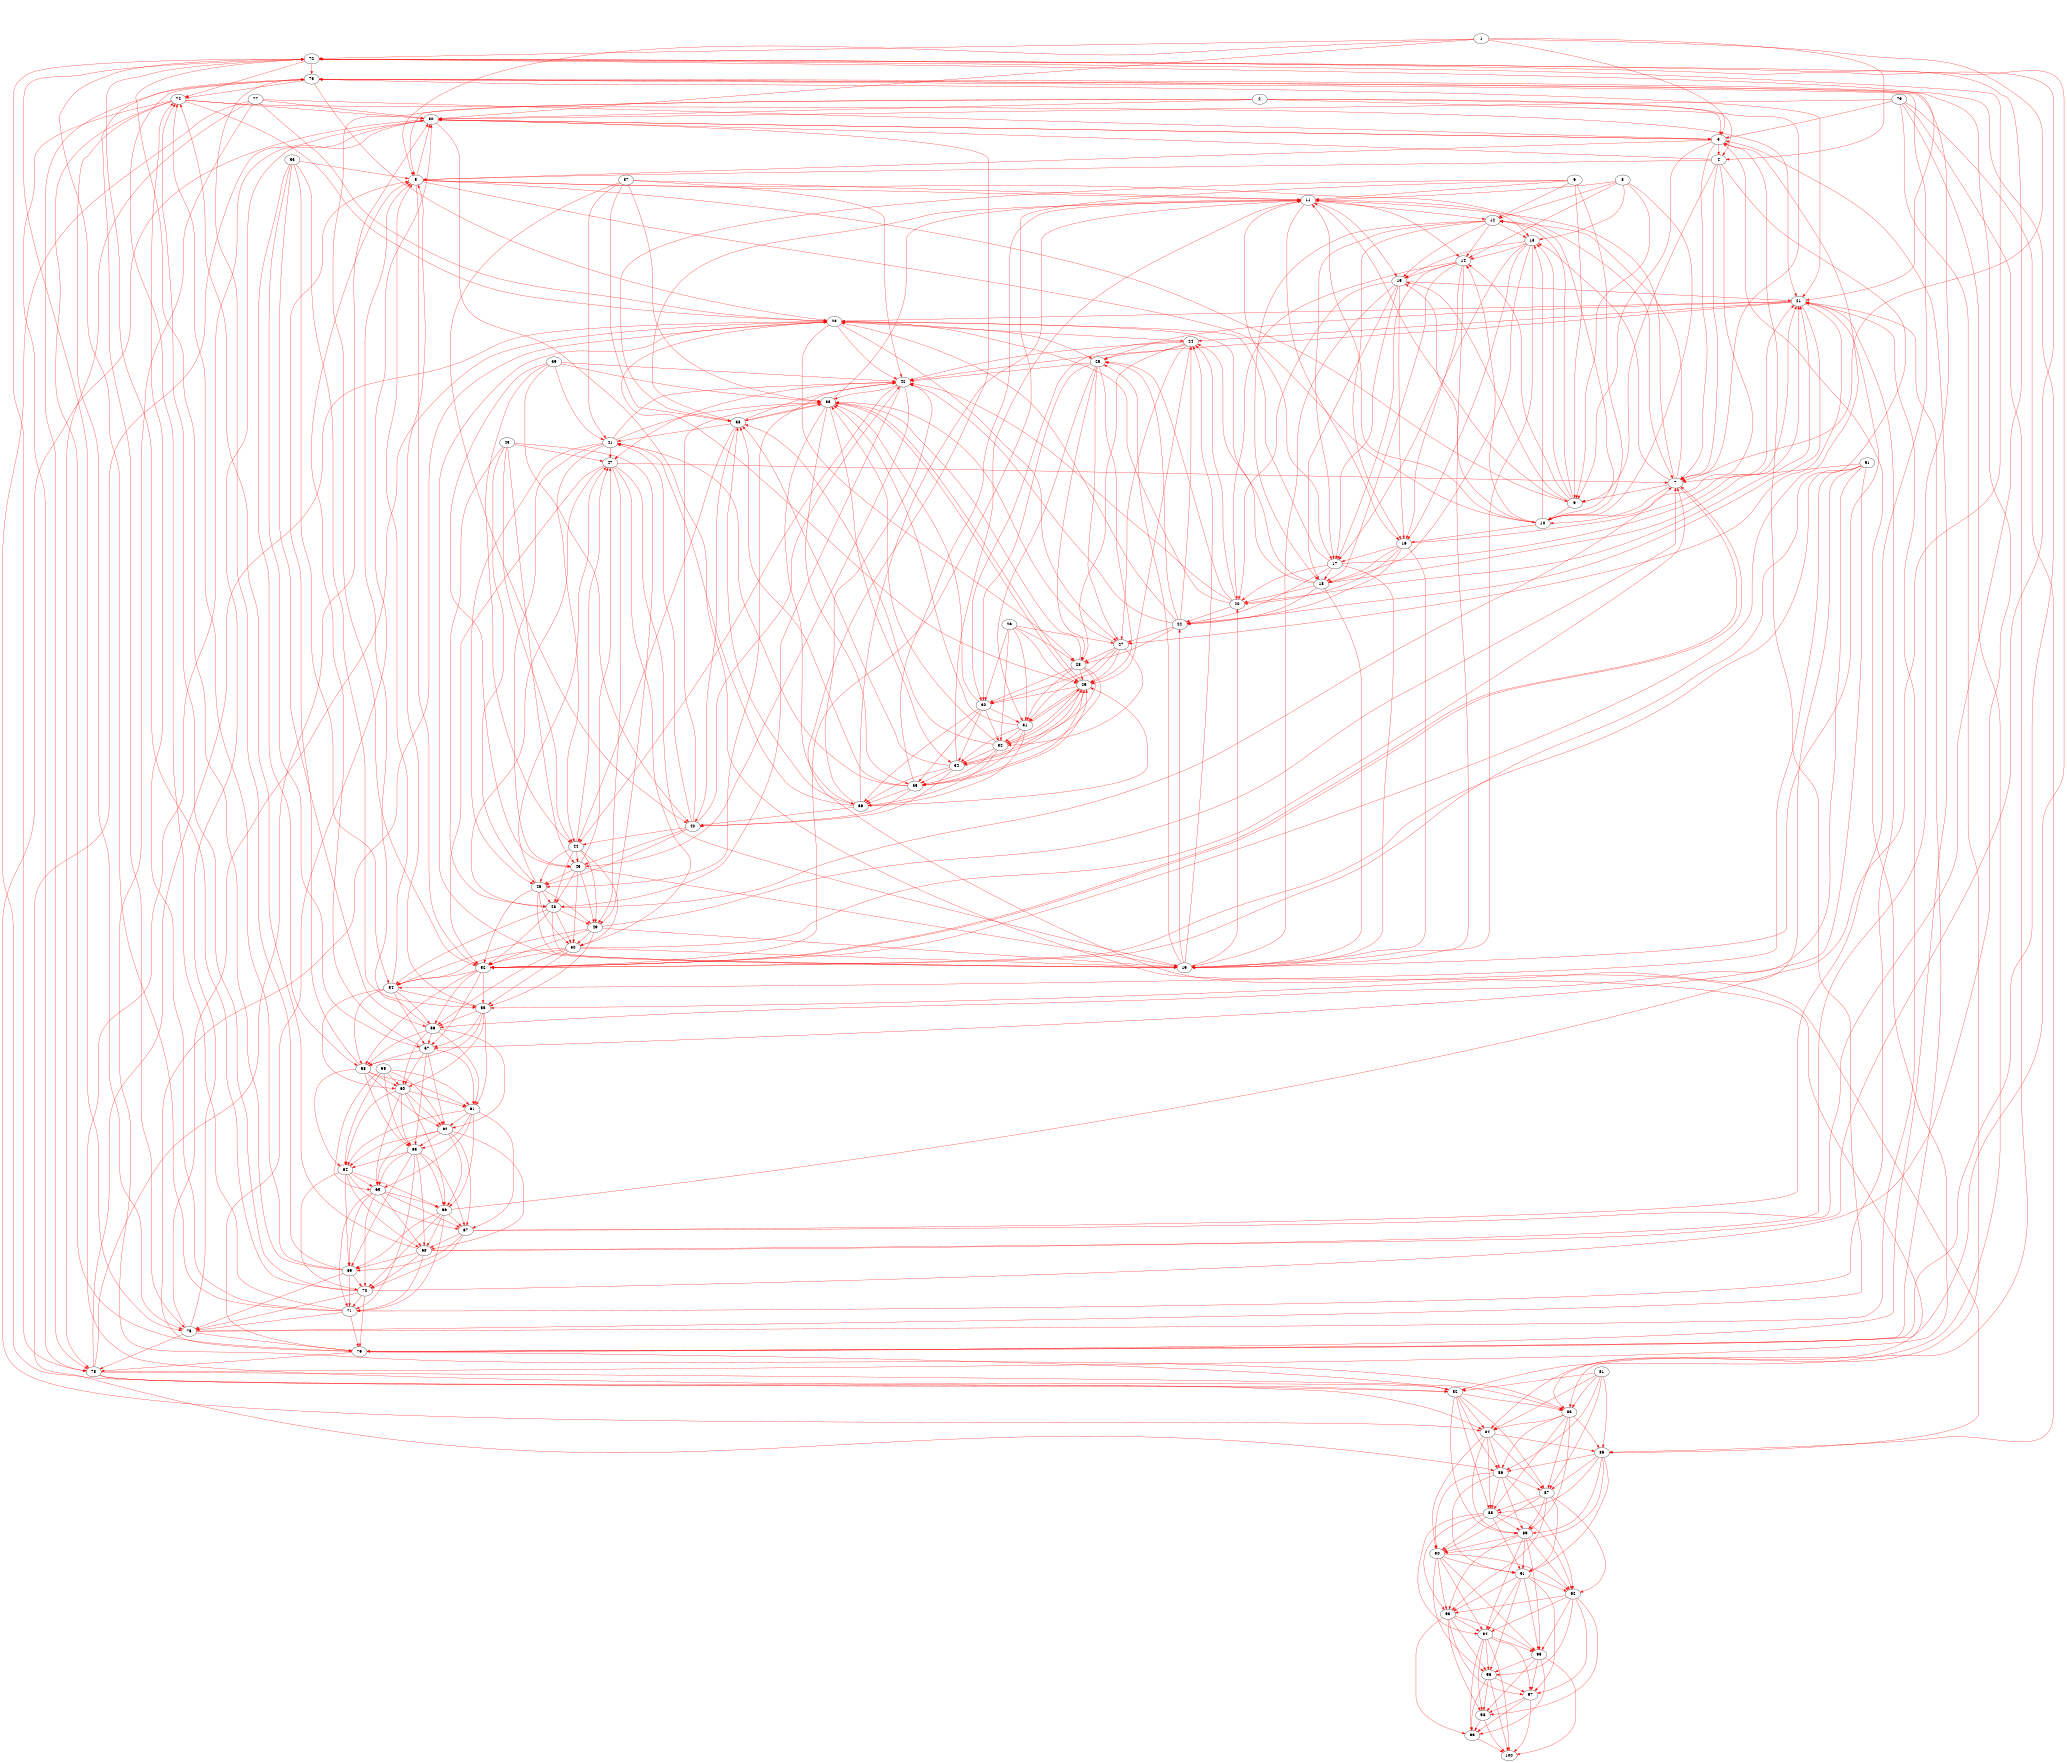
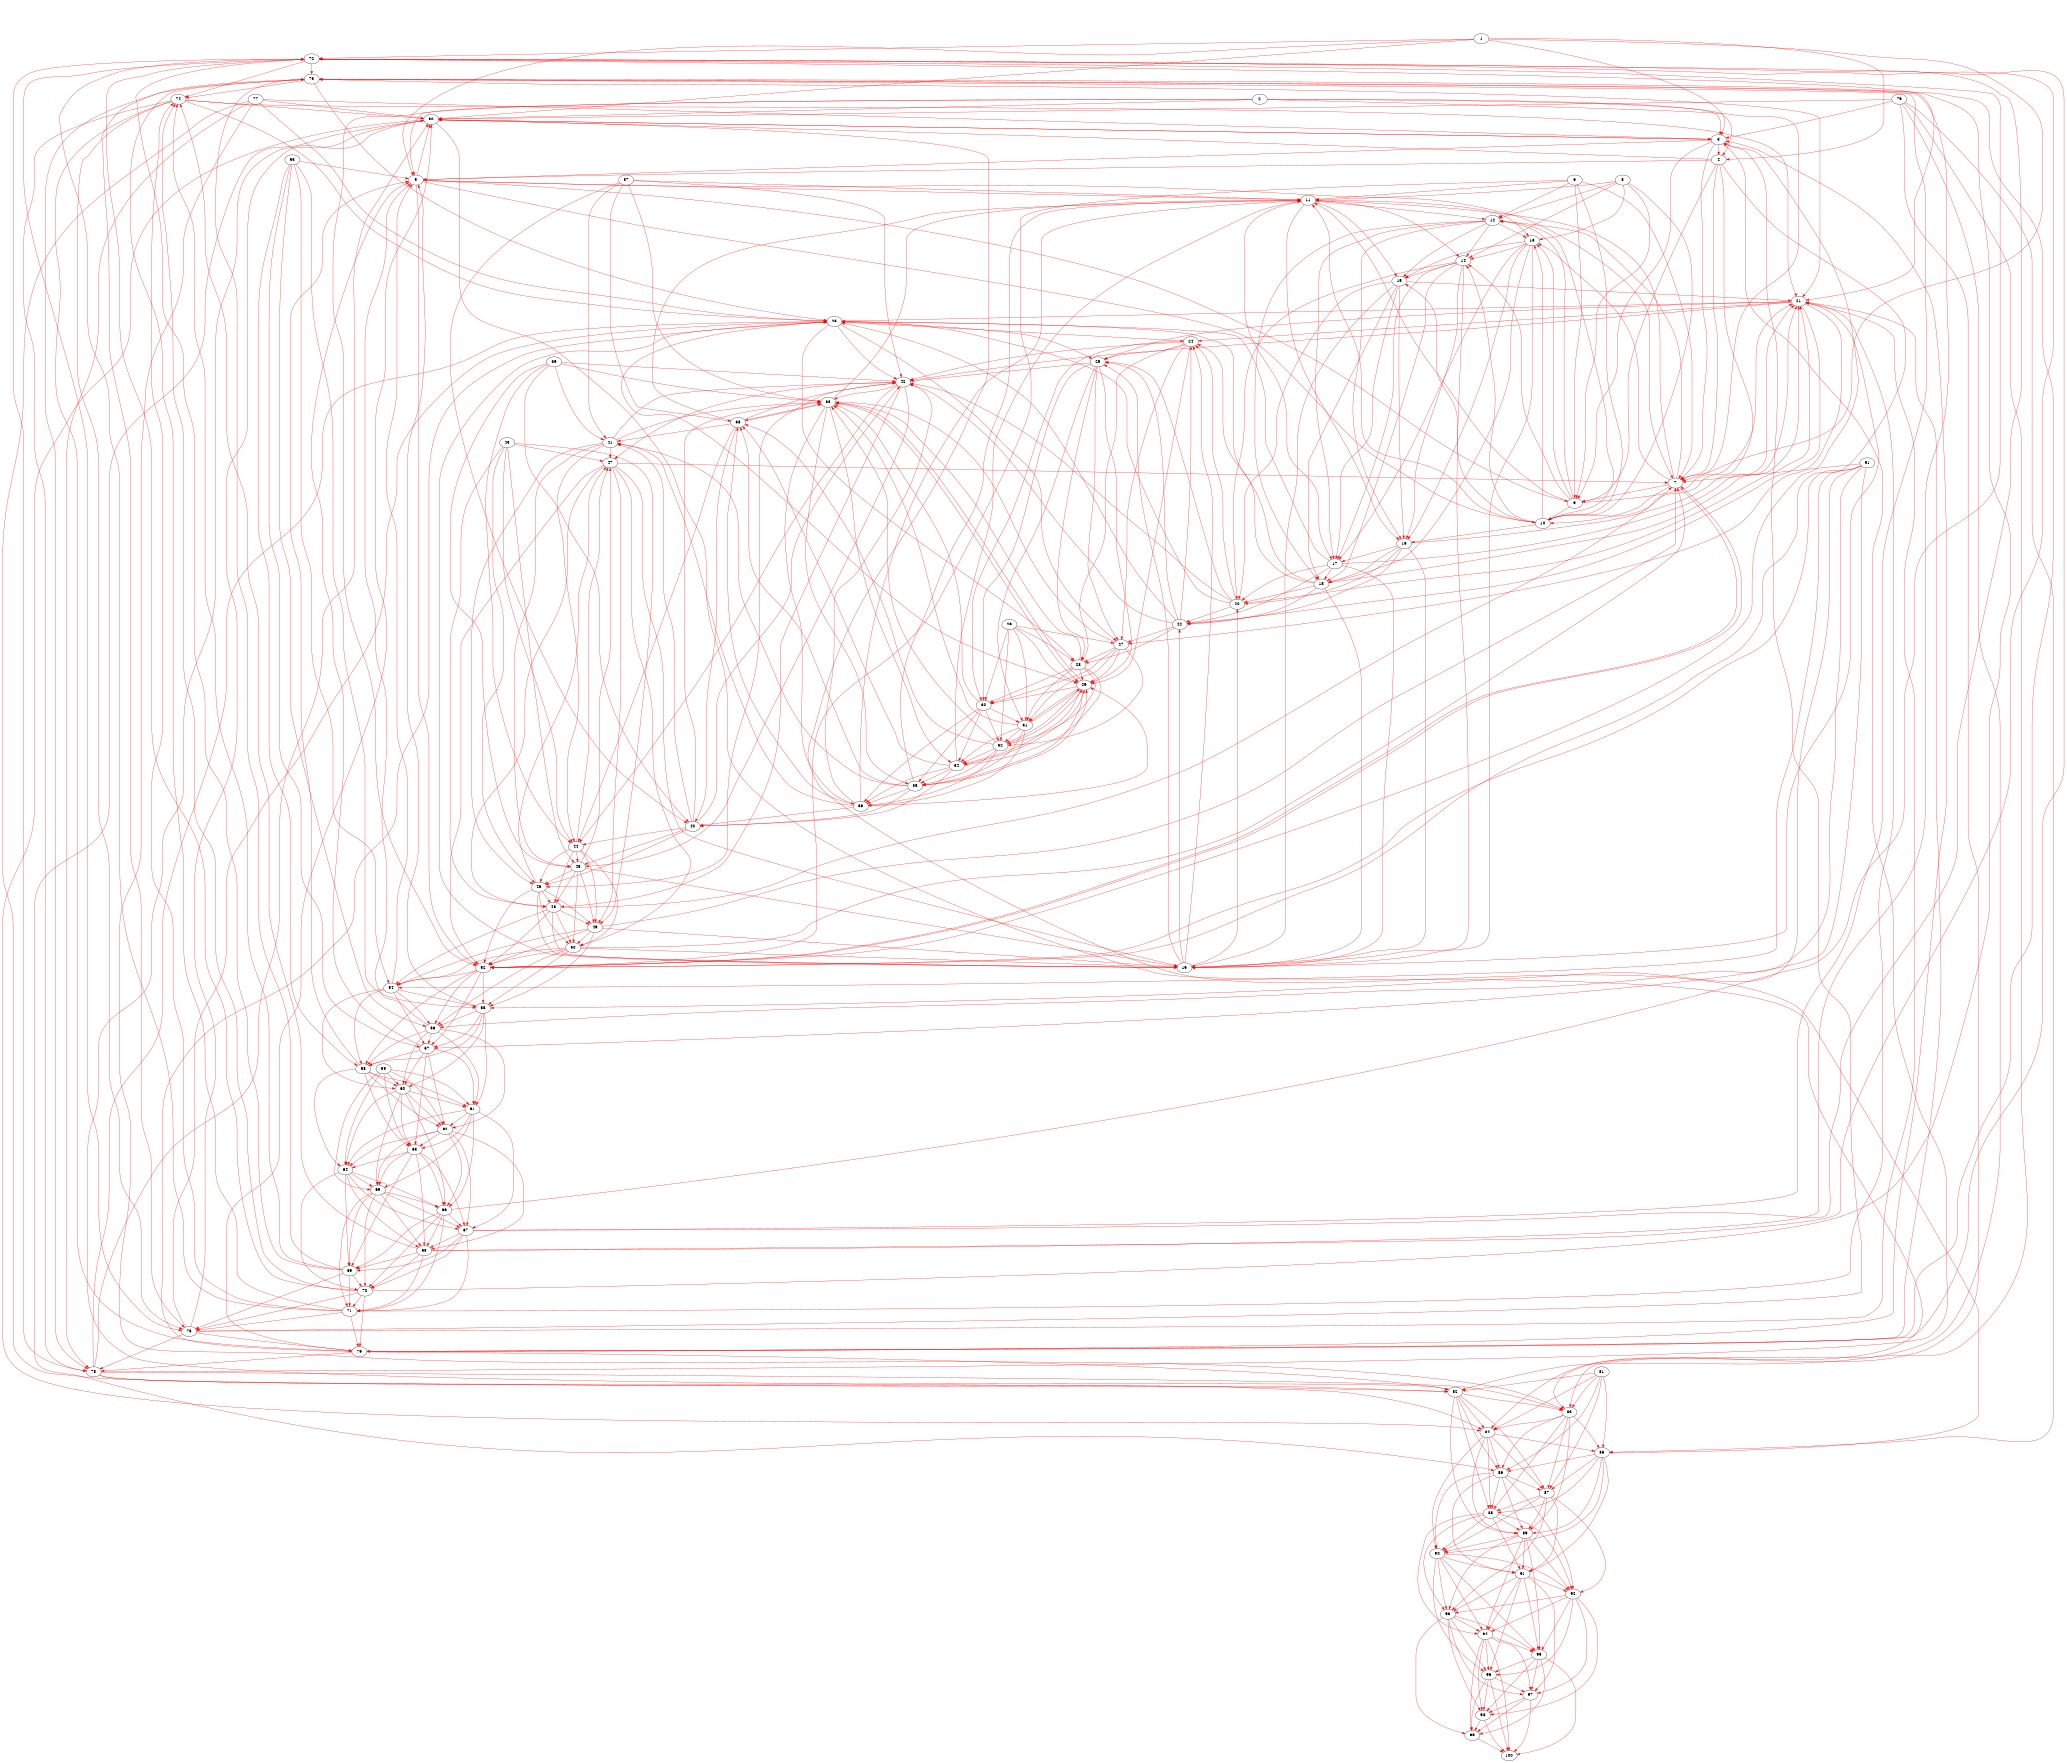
(982, 198) -> (1680, 300)
(1497, 393) -> (1738, 456)
(405, 1230) -> (440, 1303)
